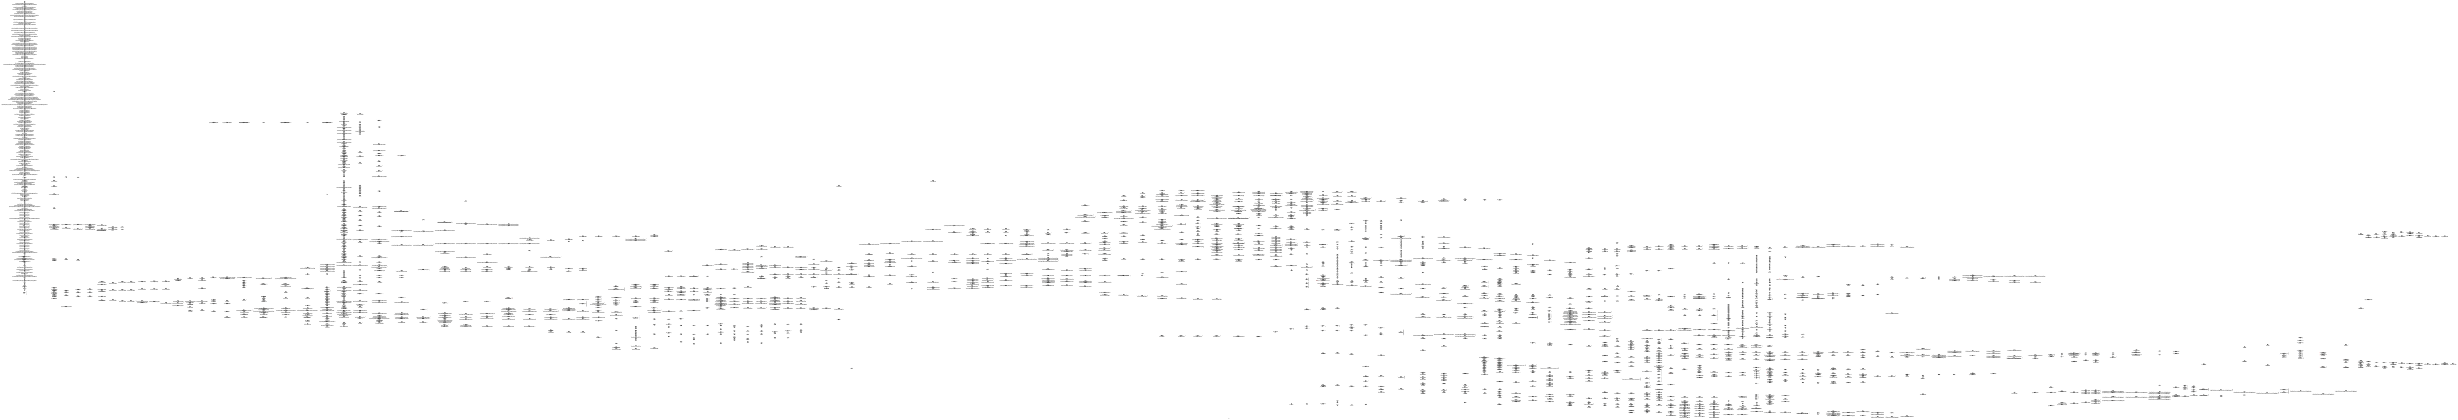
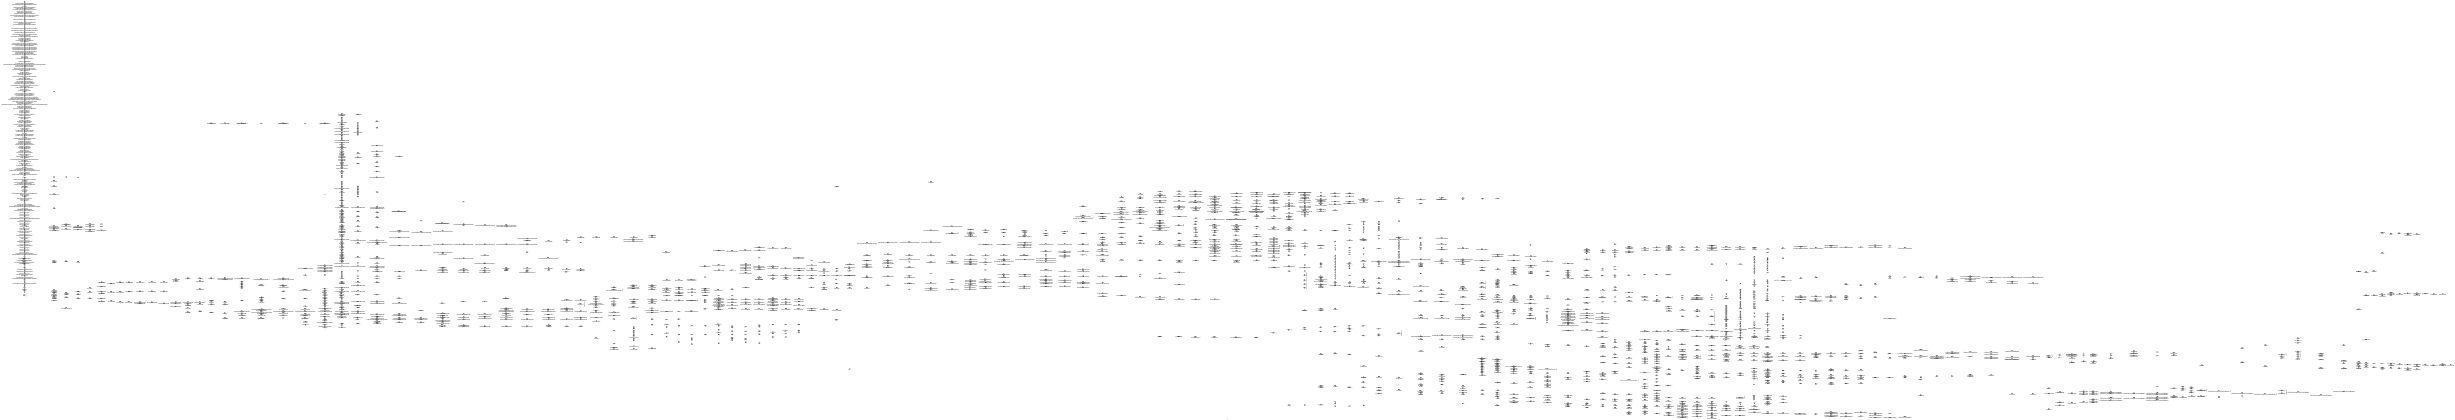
(66, 228) -> none
